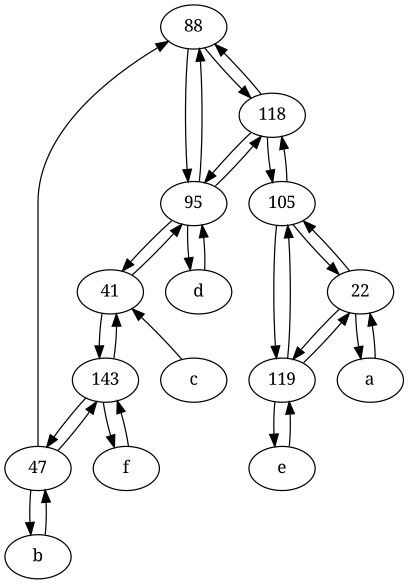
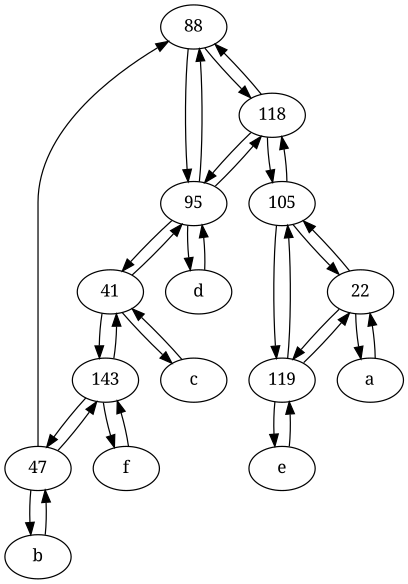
none -> (142, 334)
